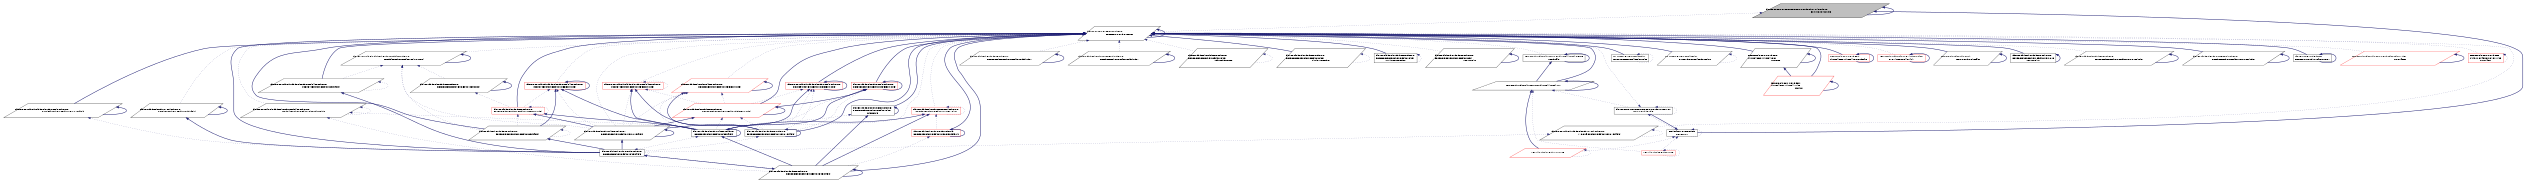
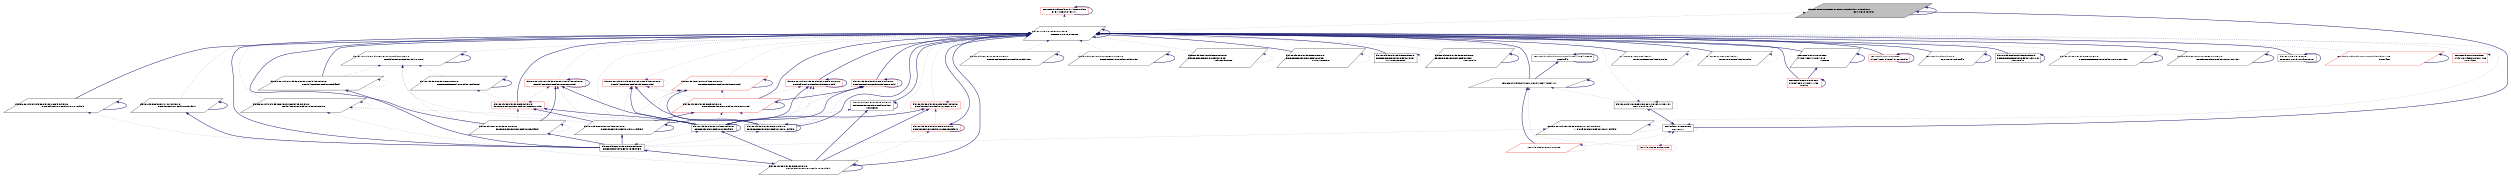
(1525, 36) -> (1064, 21)
(1630, 58) -> (1650, 58)
(1799, 86) -> (1804, 83)
